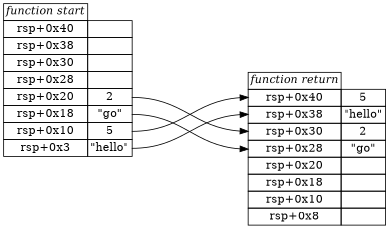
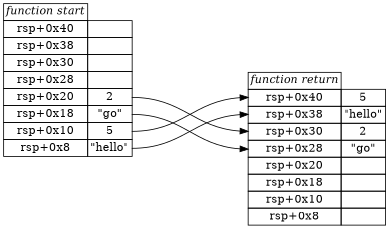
(46, 148) -> (46, 148)
